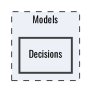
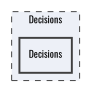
(46, 21) -> (46, 21)
